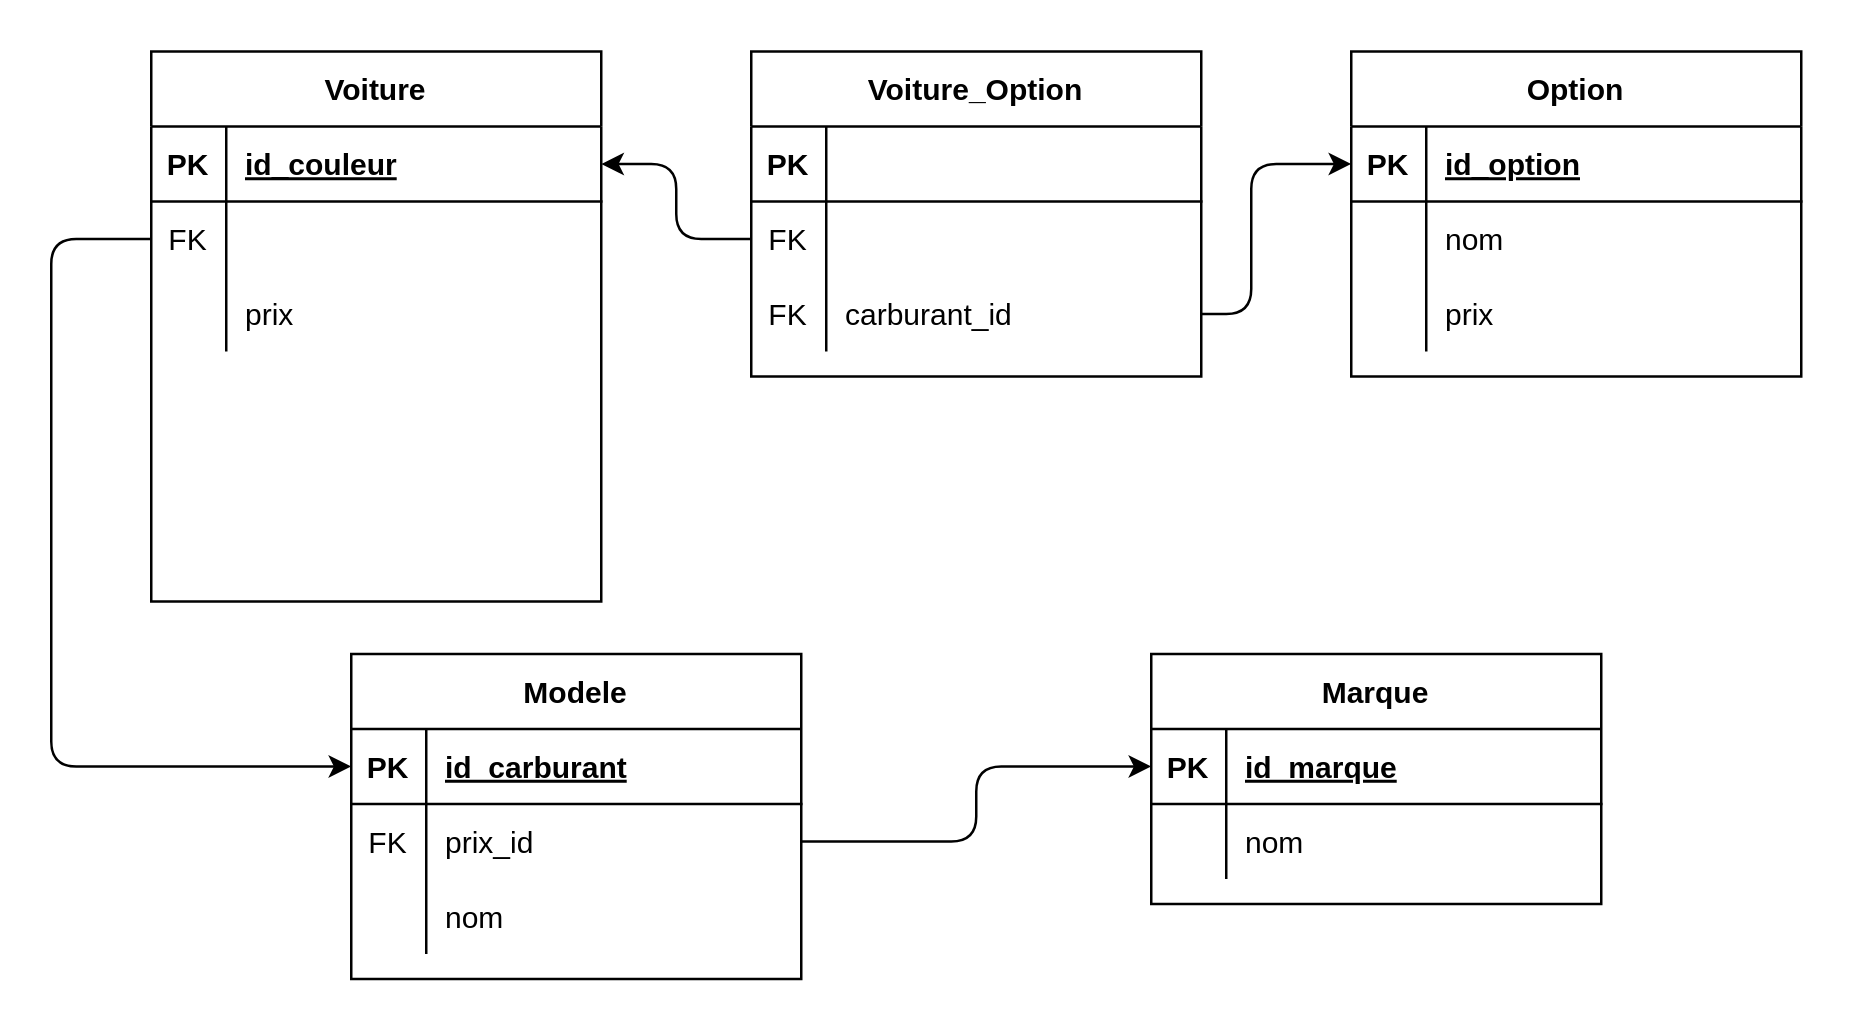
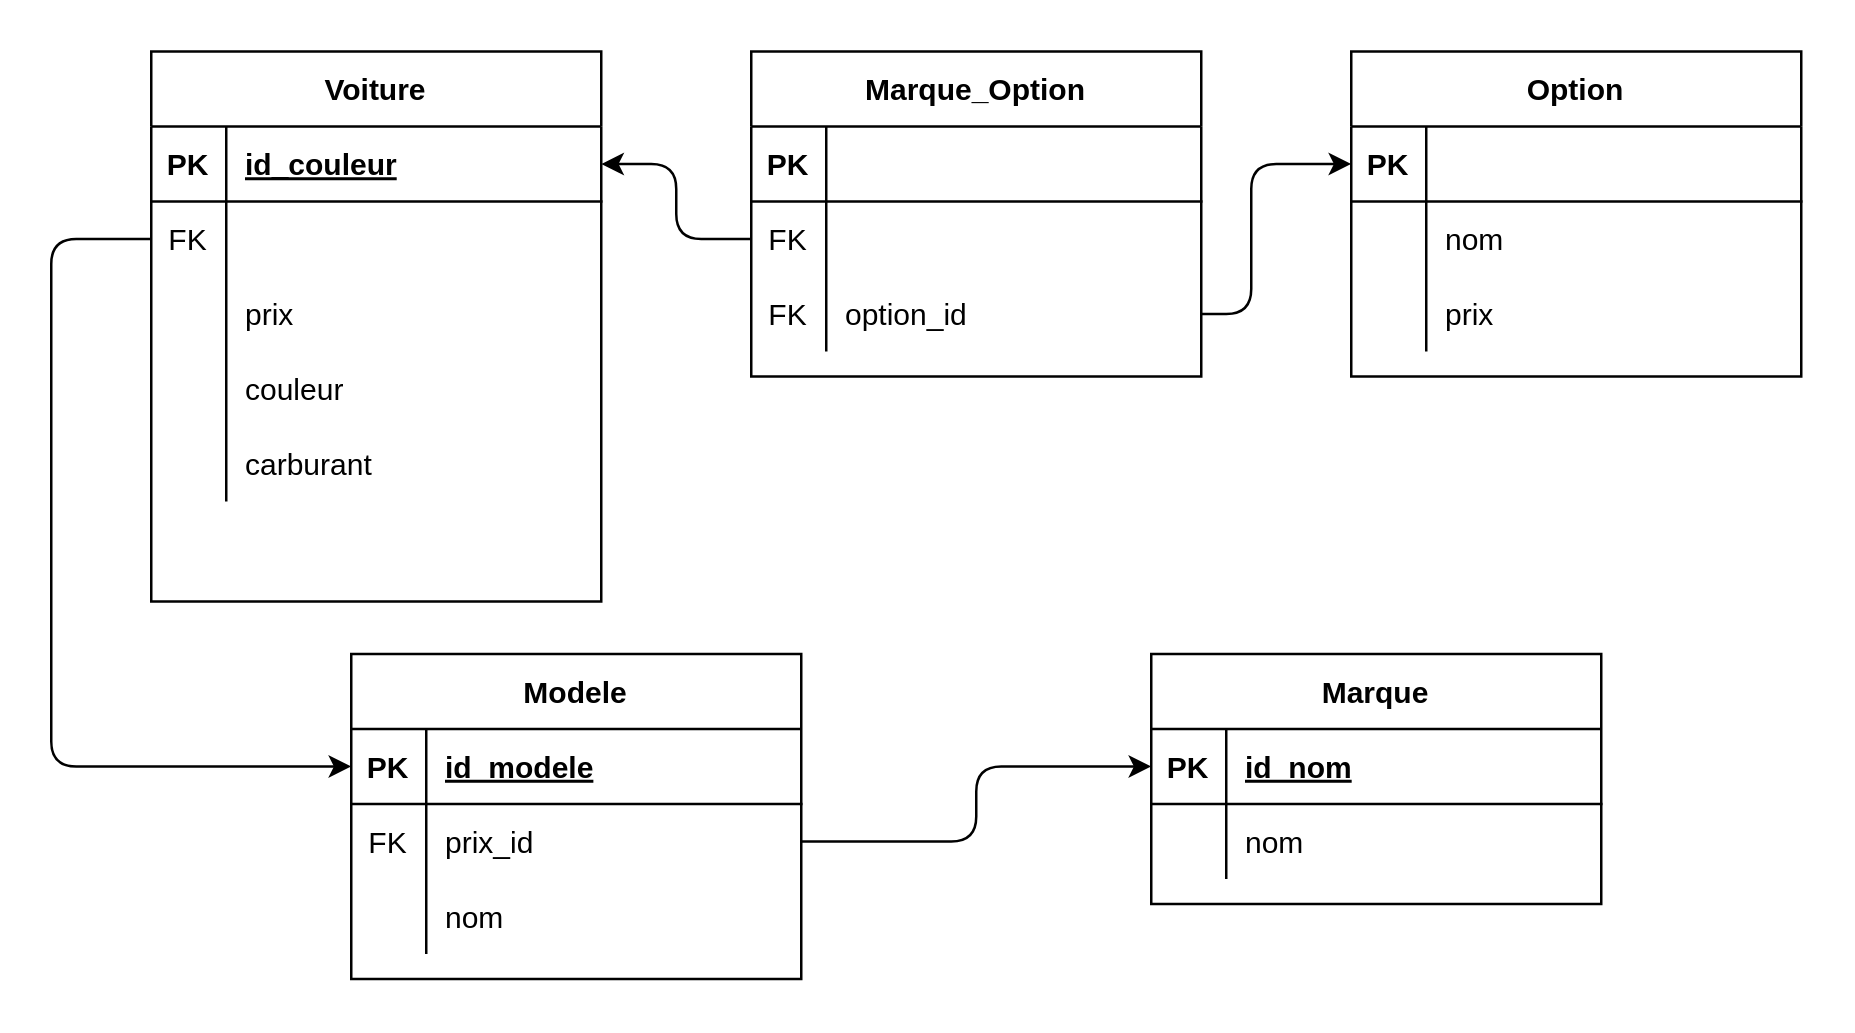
(975, 90) -> (975, 90)
(1614, 164) -> none
(942, 315) -> (913, 315)
none -> (414, 389)
none -> (414, 464)
(542, 768) -> (513, 768)
(1317, 768) -> (1292, 768)
